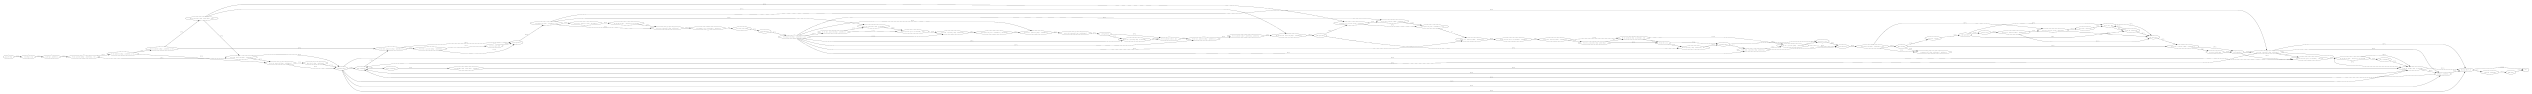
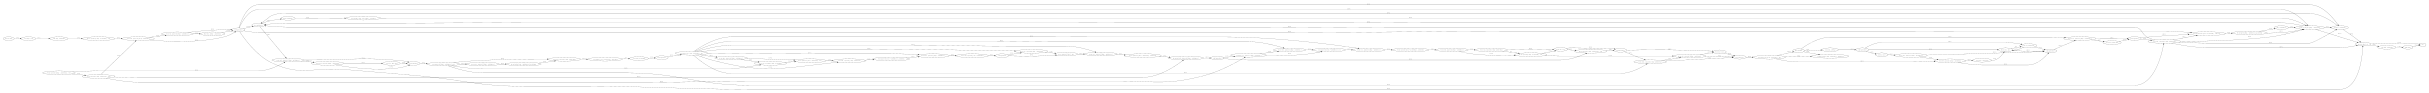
(123, 54) -> none
